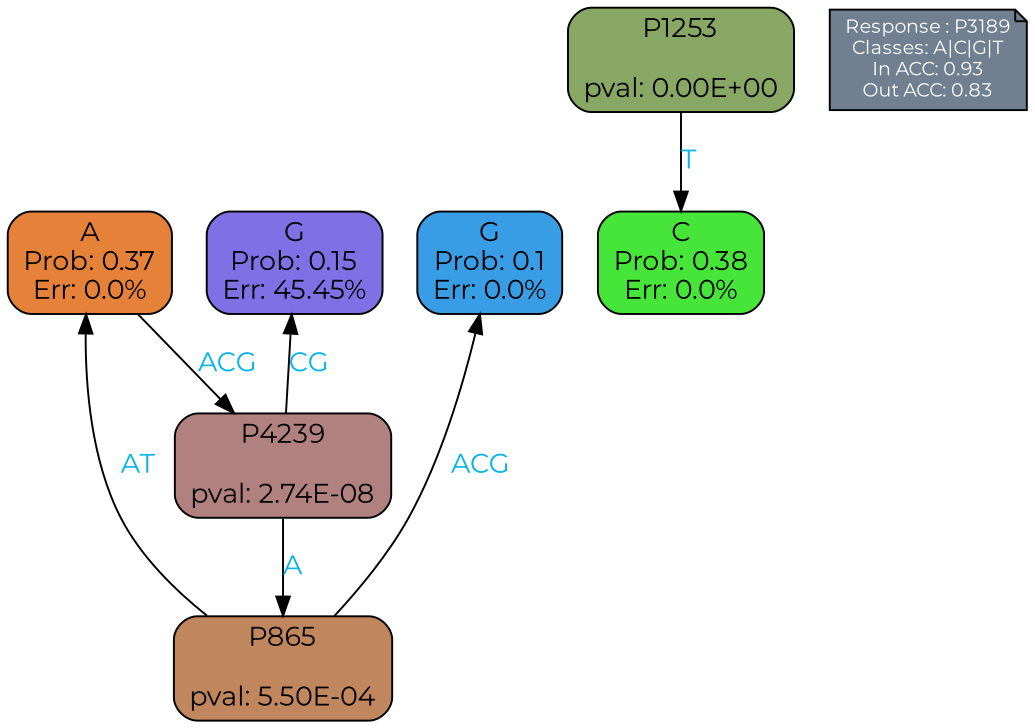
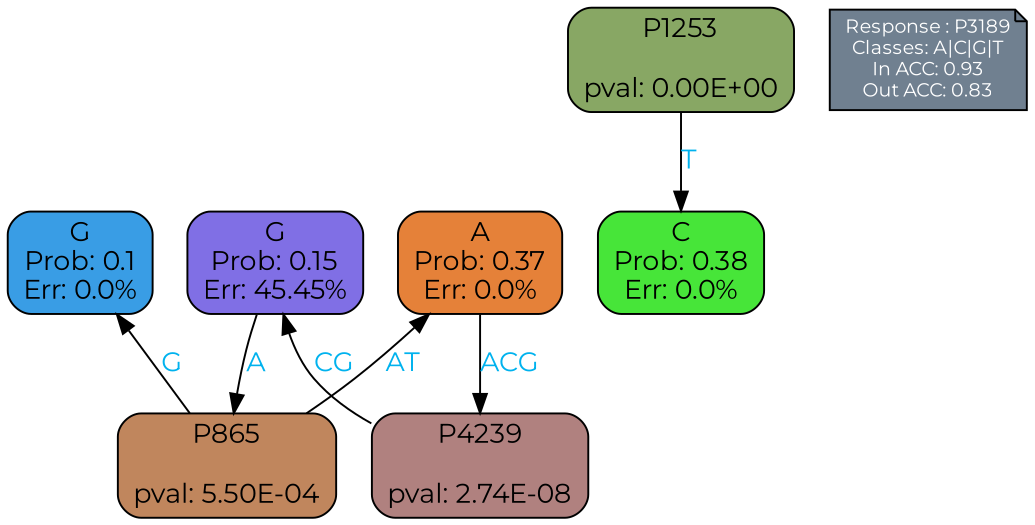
(481, 466) -> (172, 364)
(283, 557) -> (245, 354)
